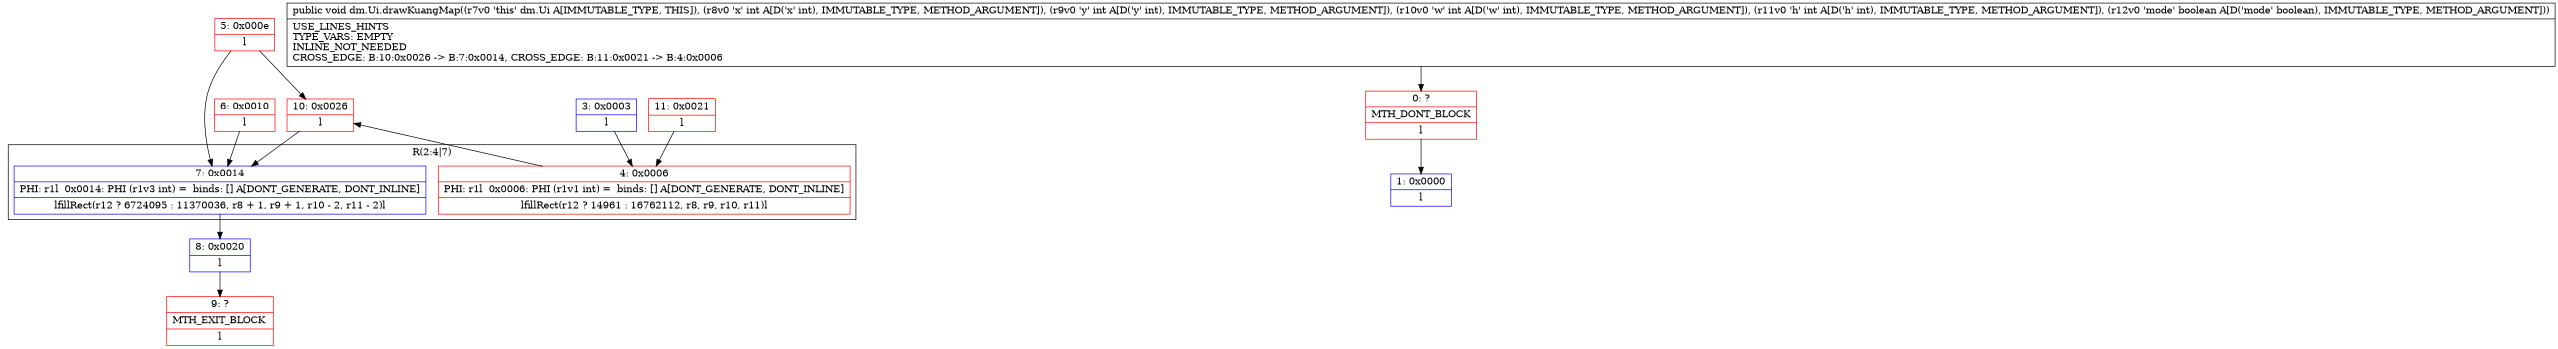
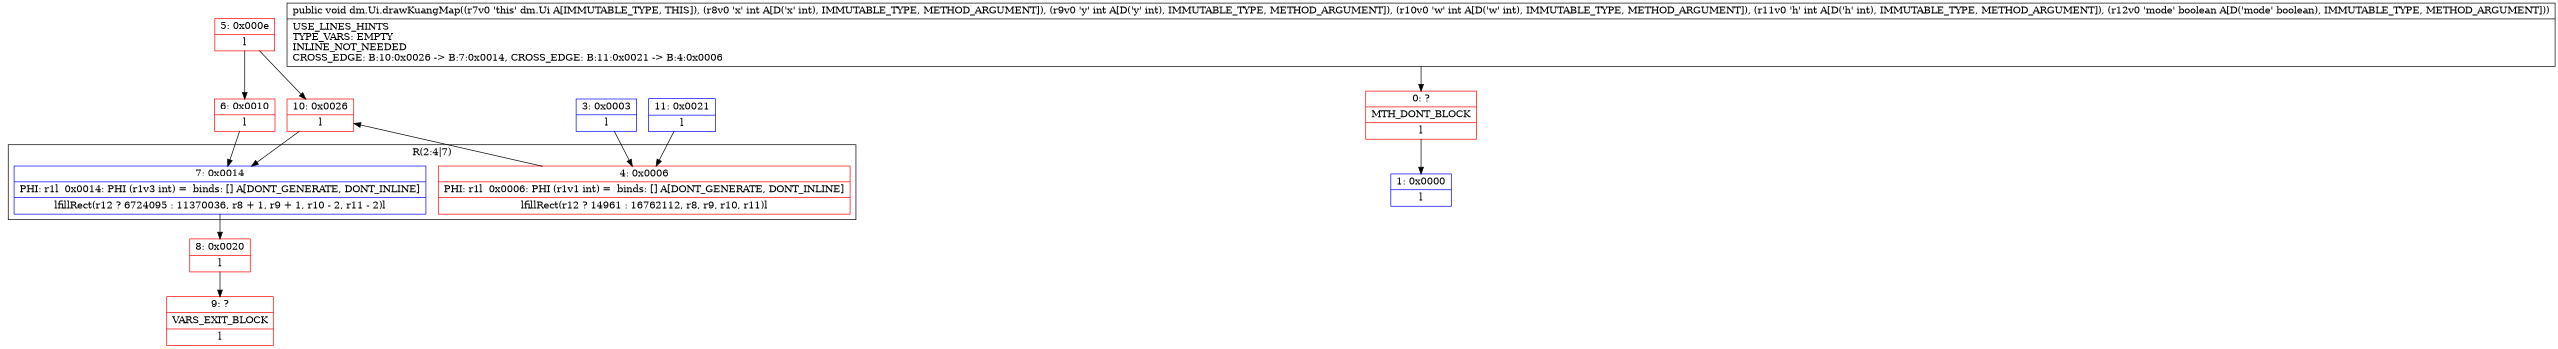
(206, 102) -> (245, 71)
(682, 115) -> (682, 115)
(220, 255) -> (220, 255)
(219, 320) -> (220, 320)
